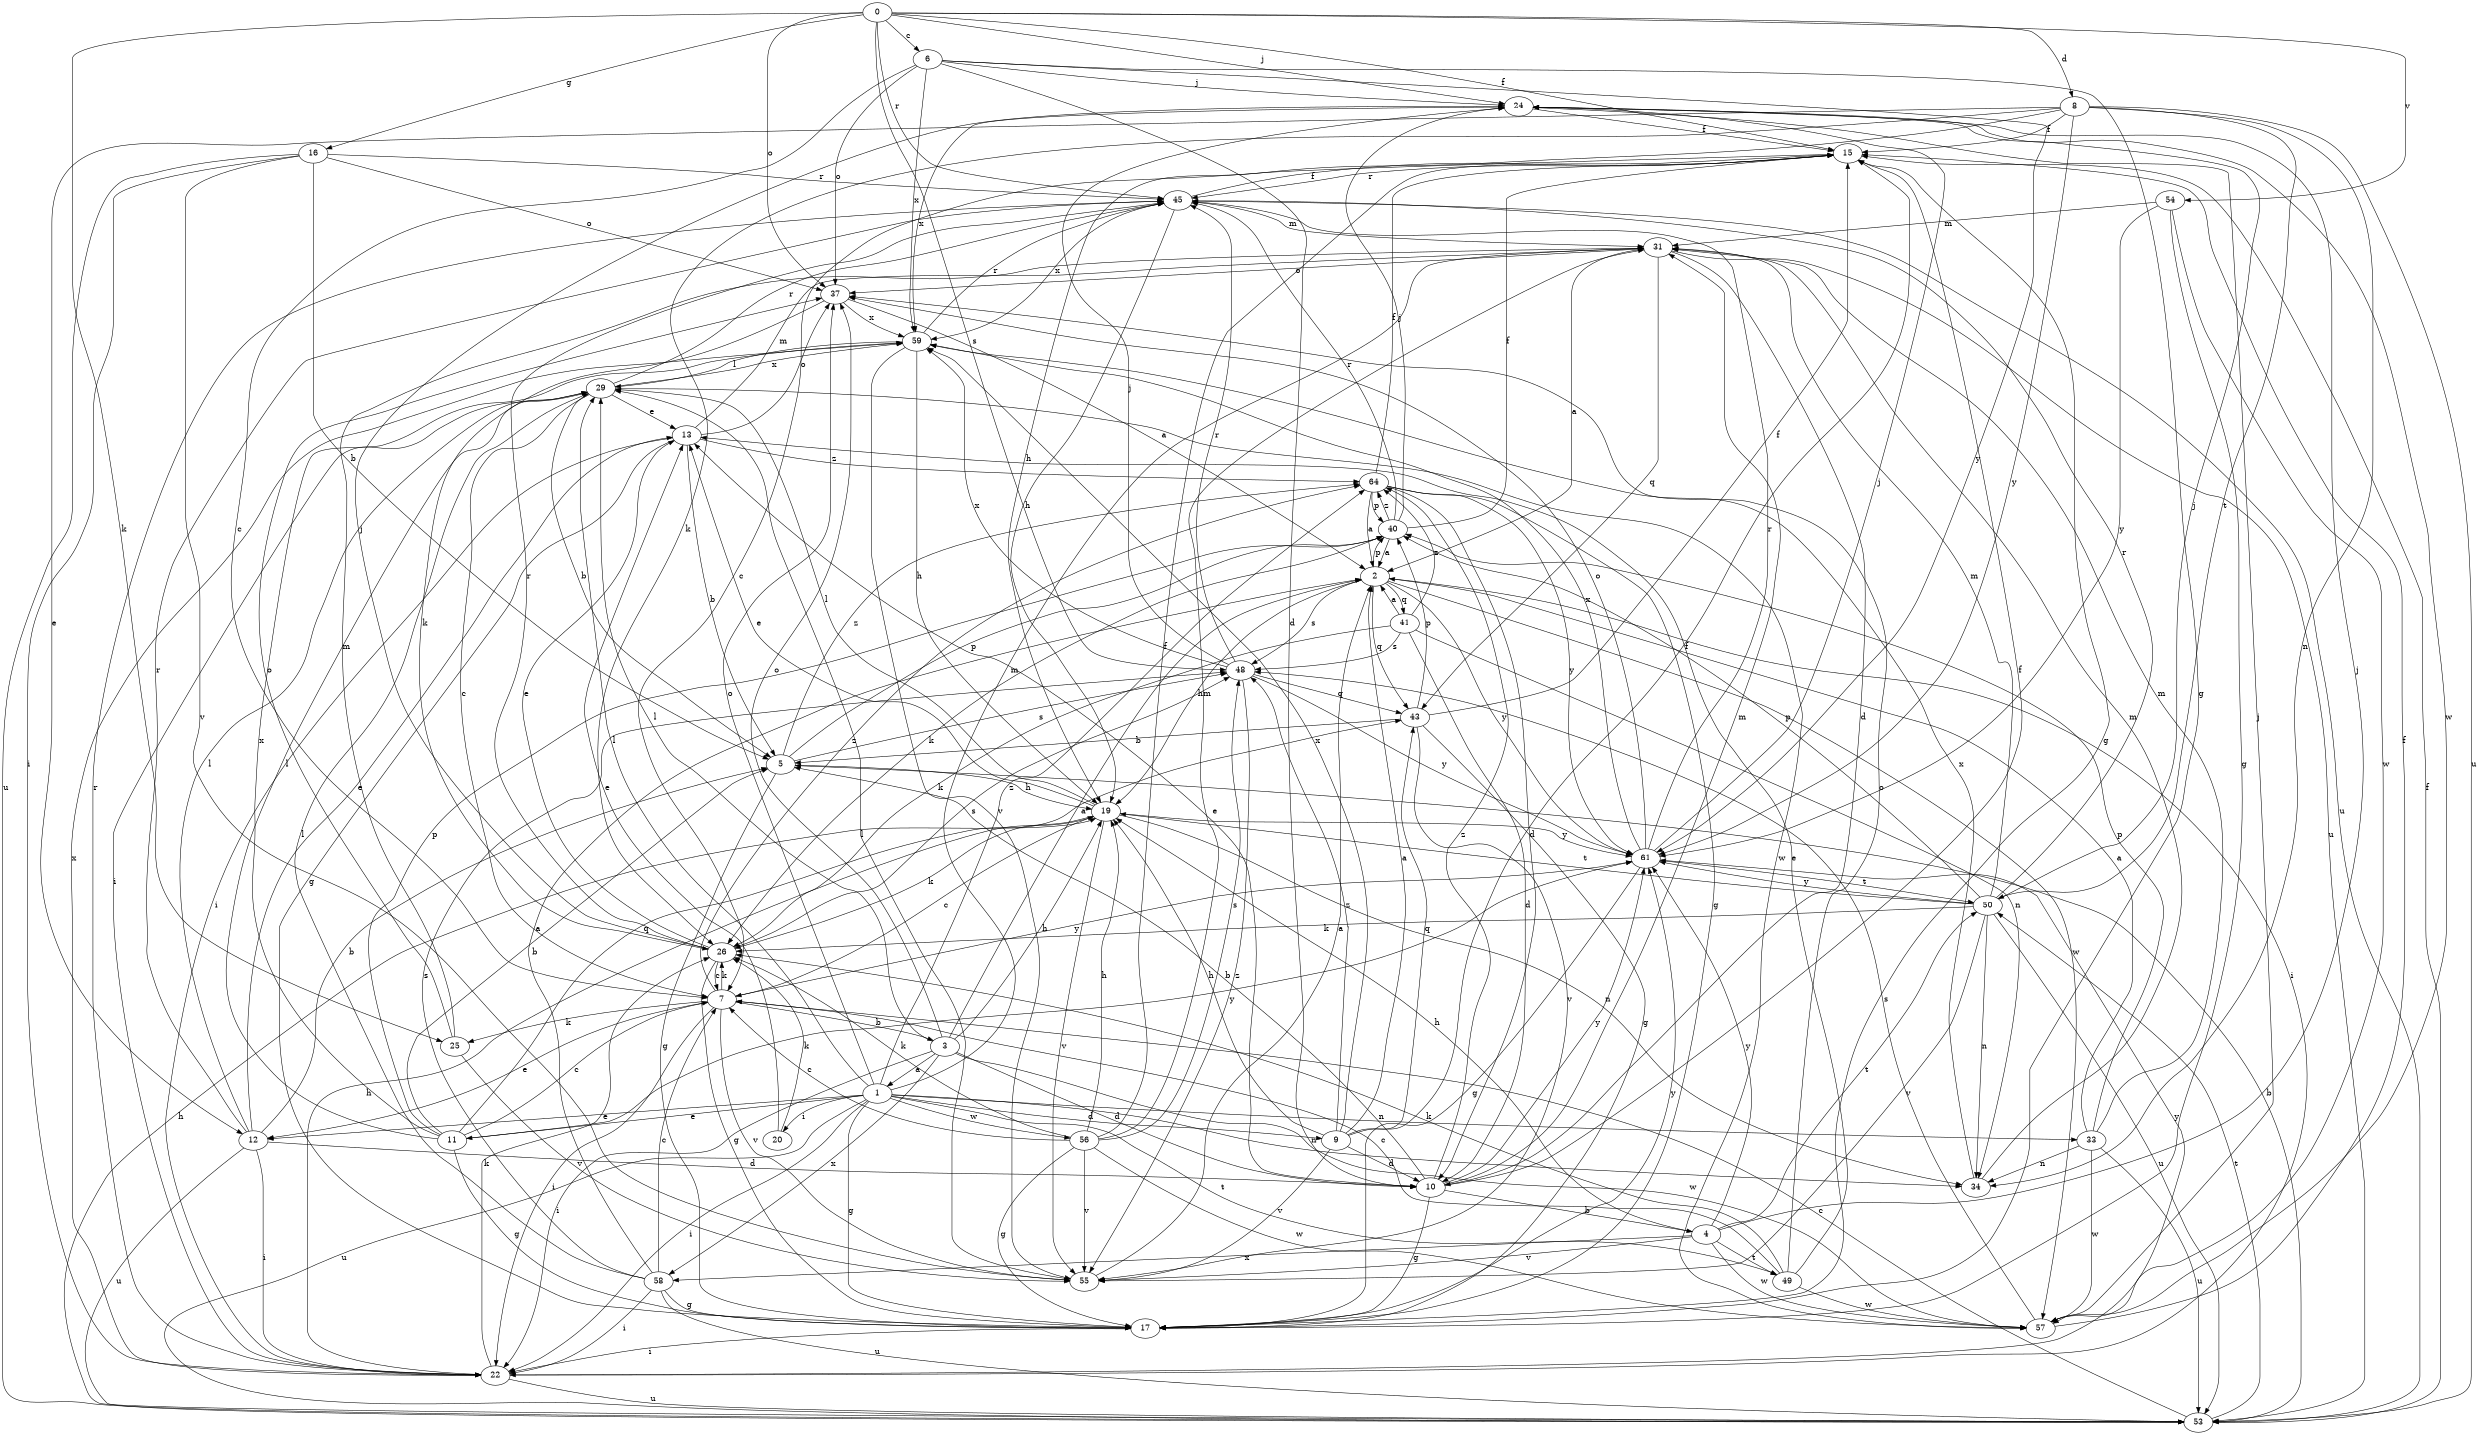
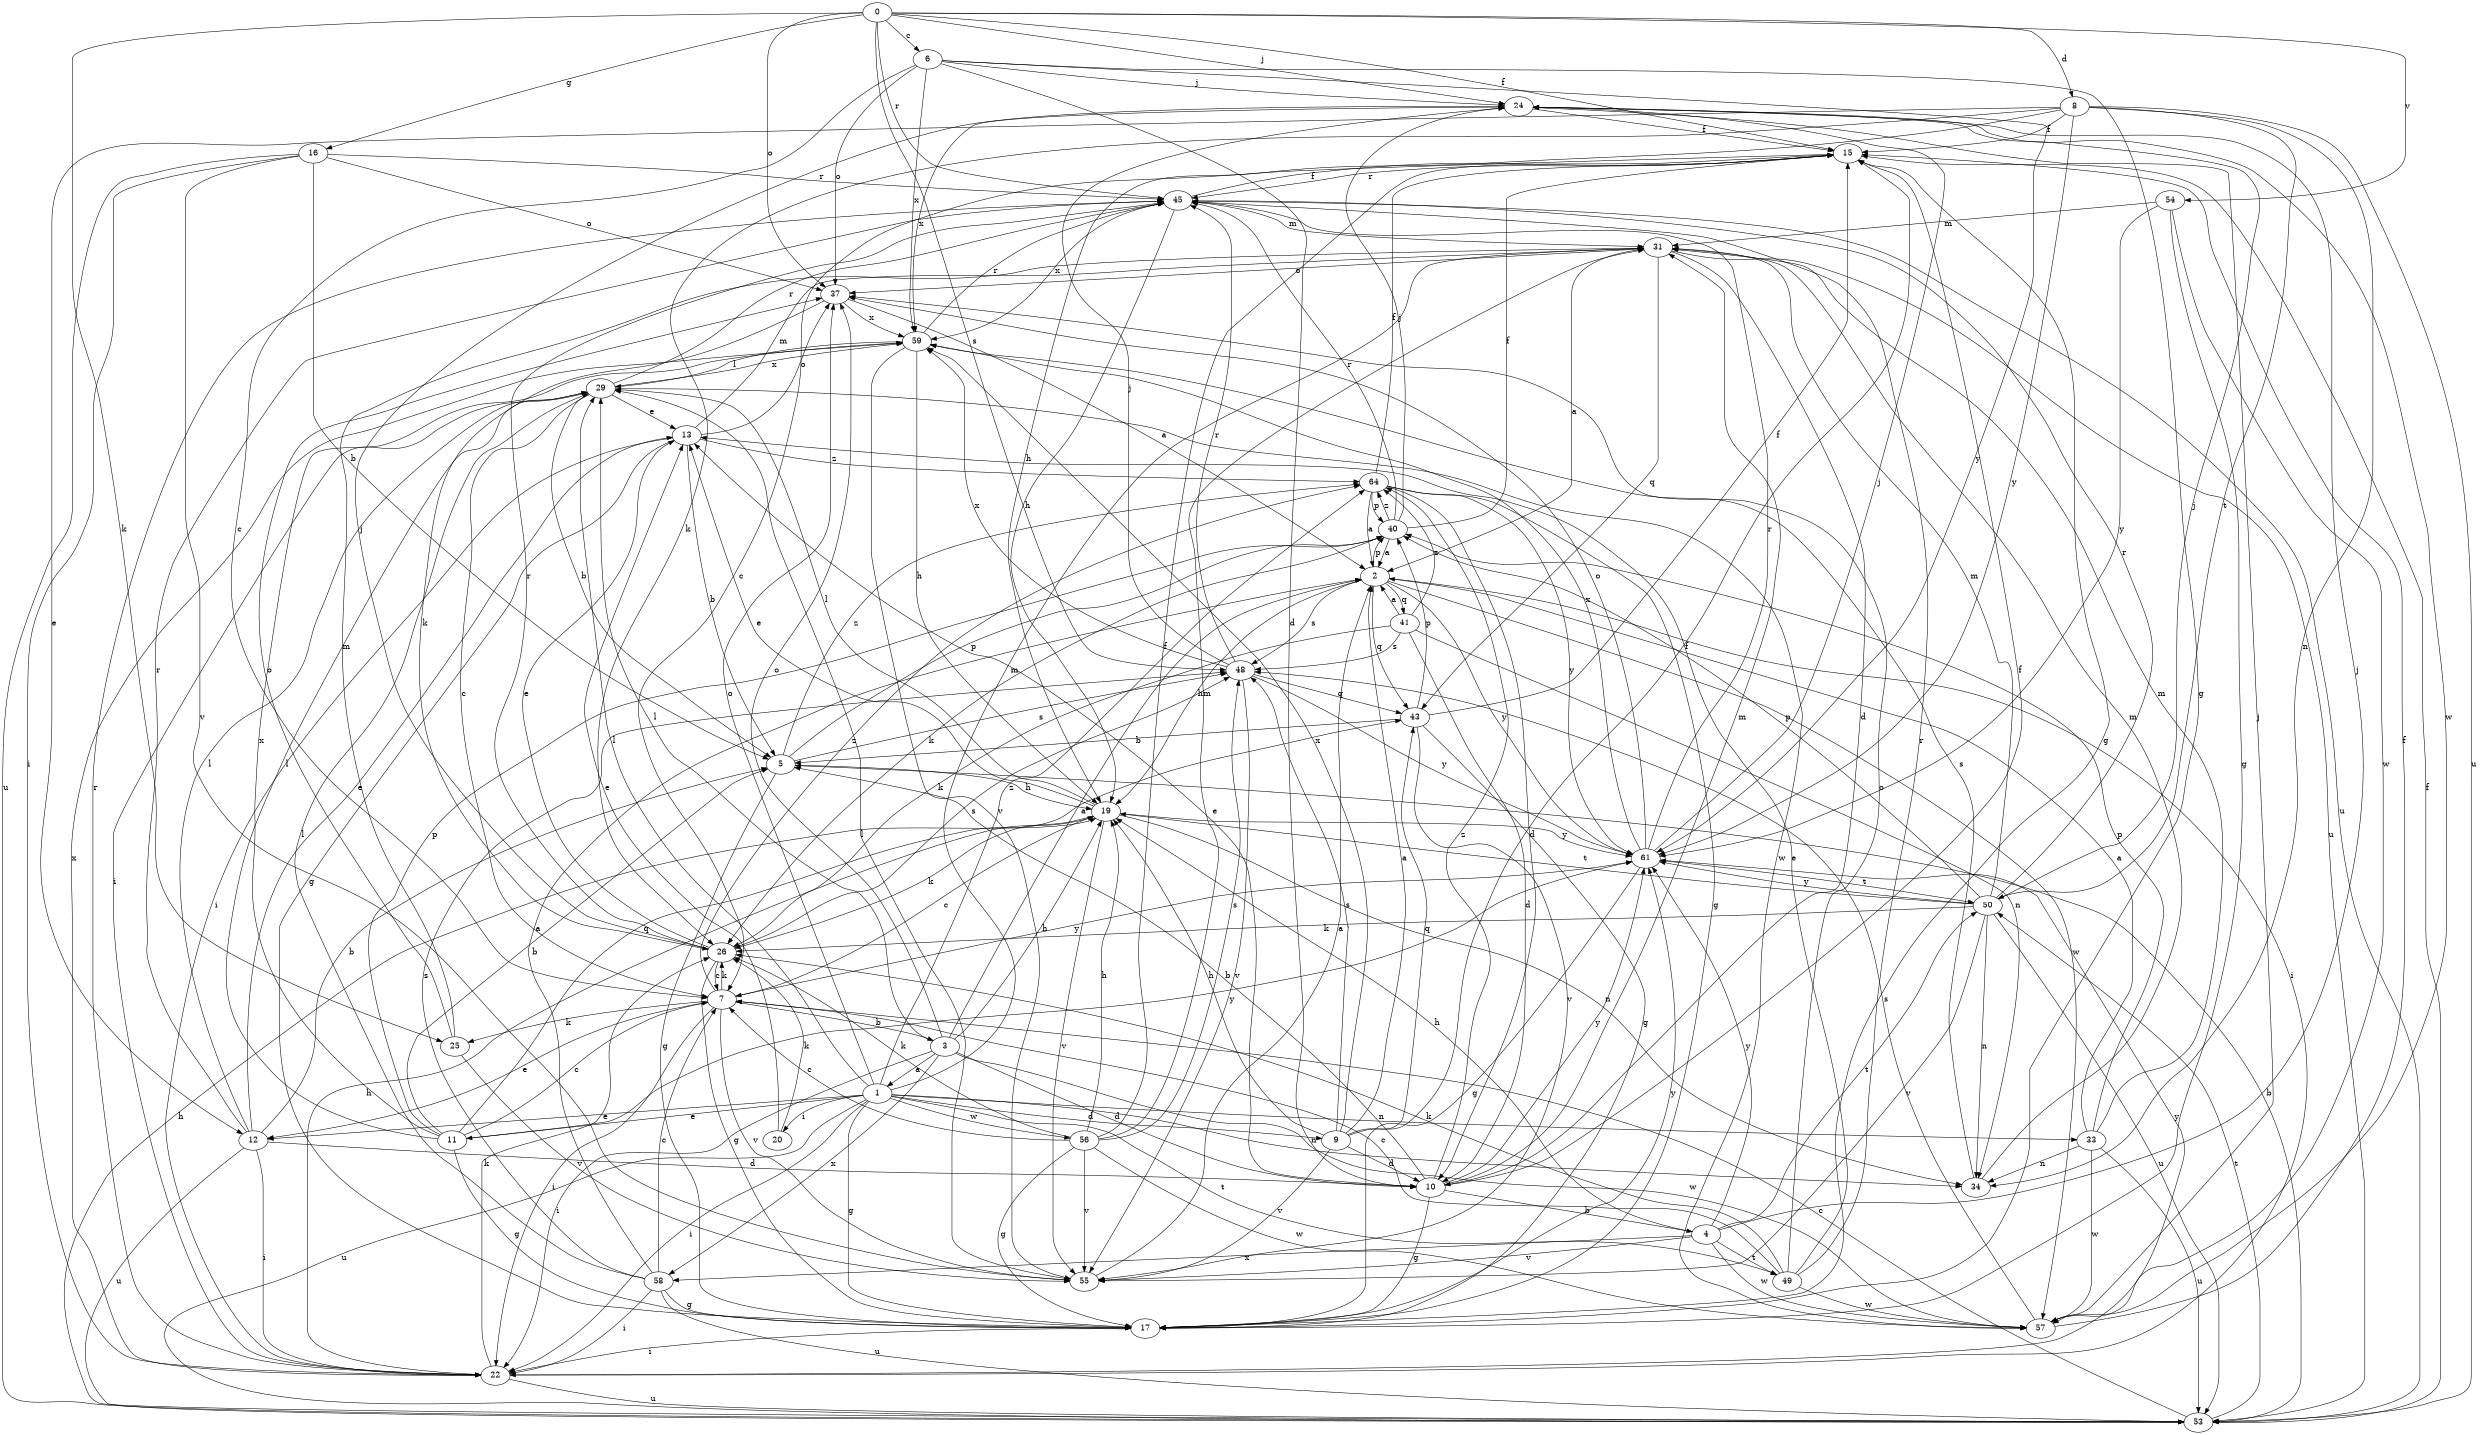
none -> (1909, 459)
(1961, 764) -> (1961, 764)
(1348, 906) -> (1348, 906)
(1238, 976) -> (1238, 976)
